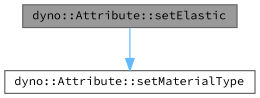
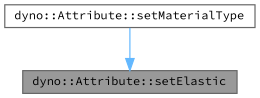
(130, 43) -> (130, 43)
